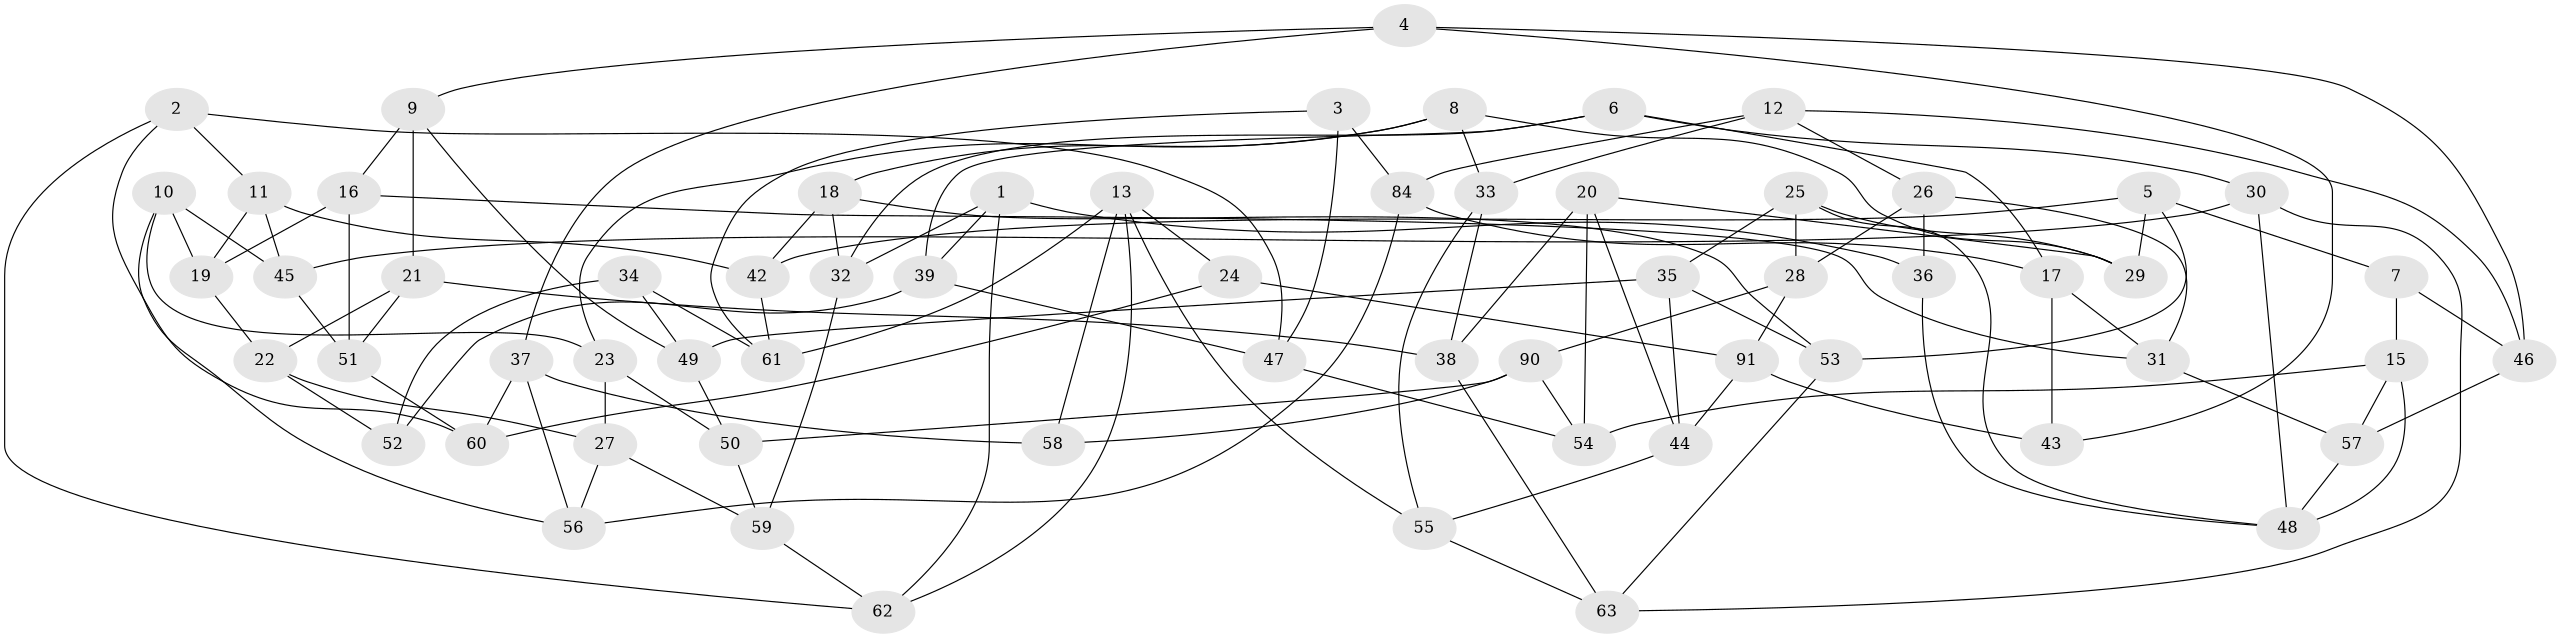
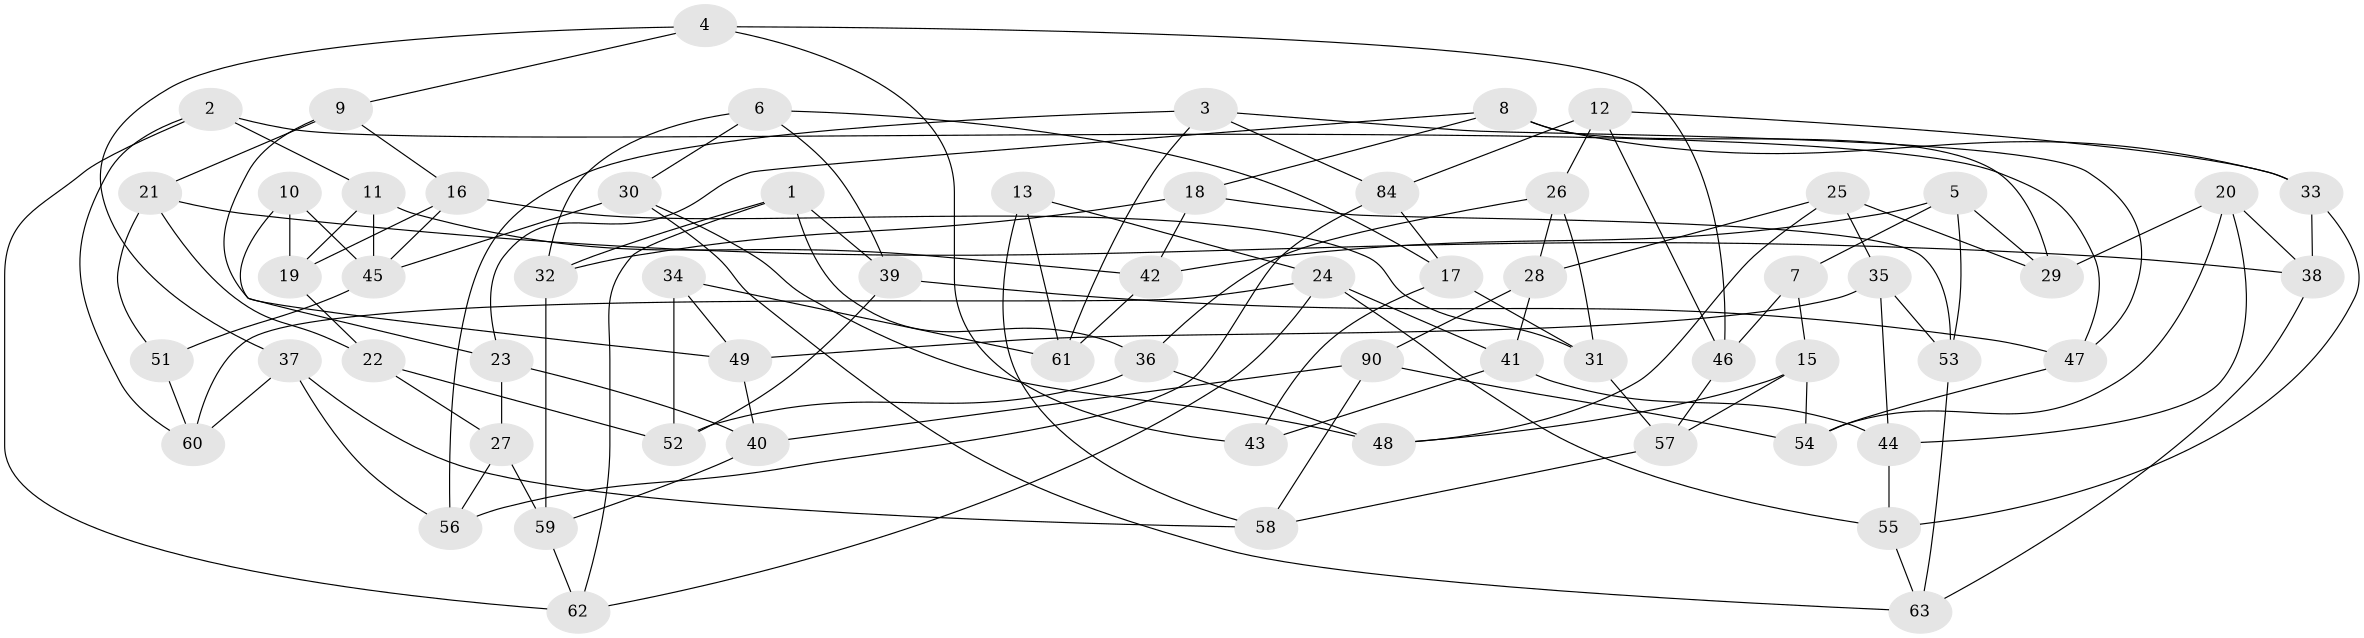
(349, 277) -> (413, 237)
(1747, 361) -> (1512, 361)
(1239, 388) -> (1583, 449)
none -> (910, 403)
(282, 428) -> (685, 149)
(731, 445) -> (758, 445)
(1100, 455) -> (984, 501)
(2320, 487) -> (1466, 486)
